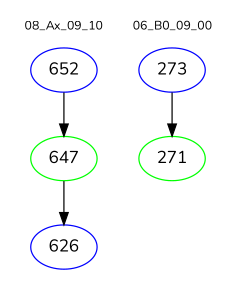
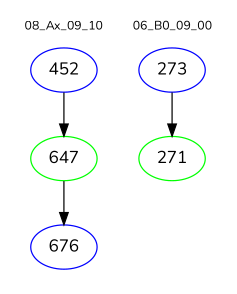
(64, 70) -> (64, 70)
(64, 247) -> (64, 247)
